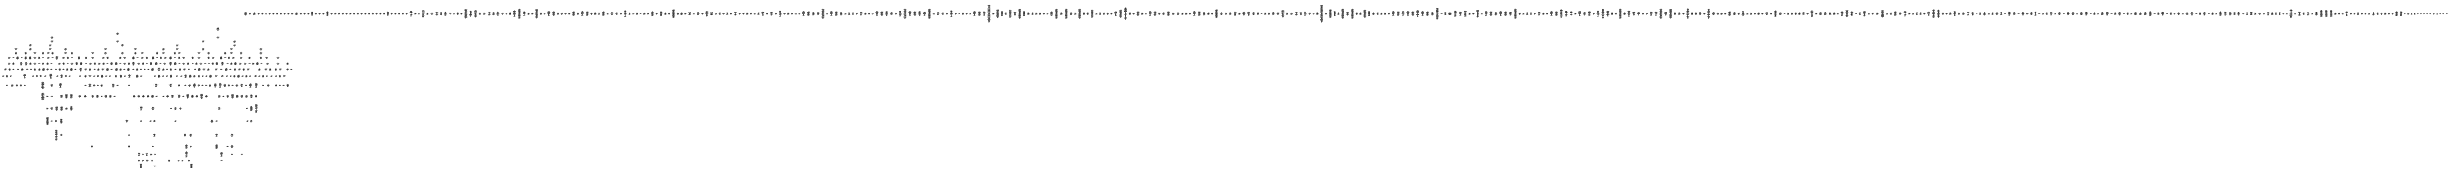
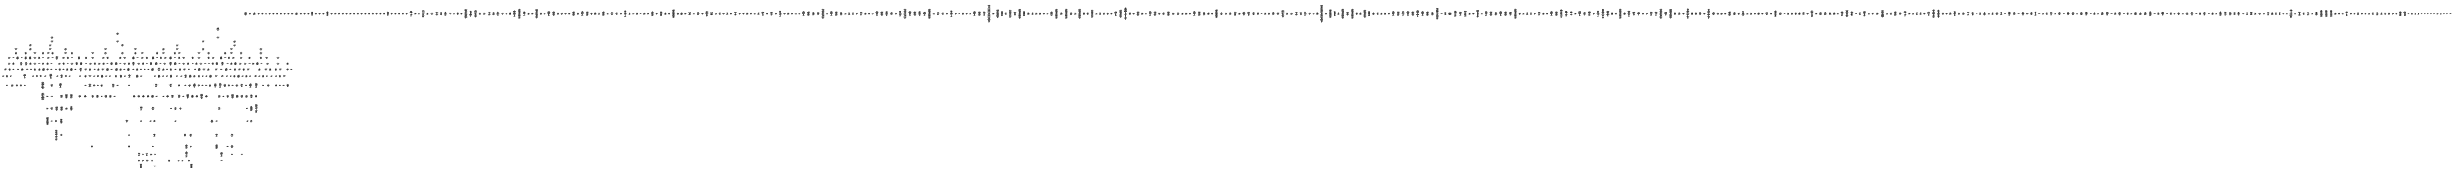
none -> (2373, 14)
